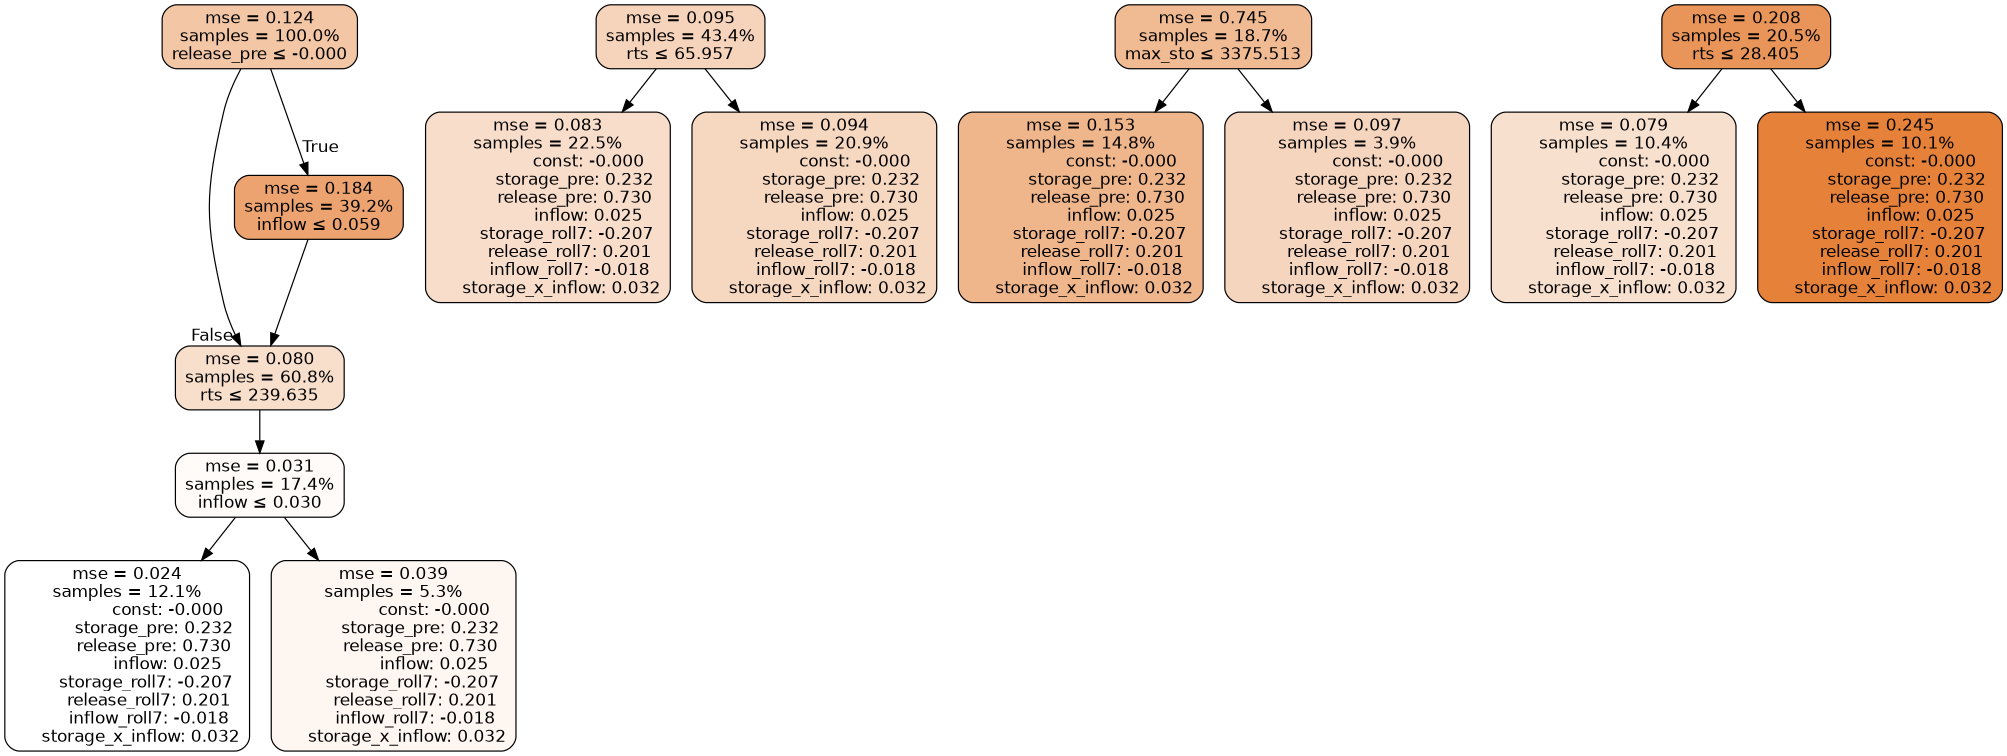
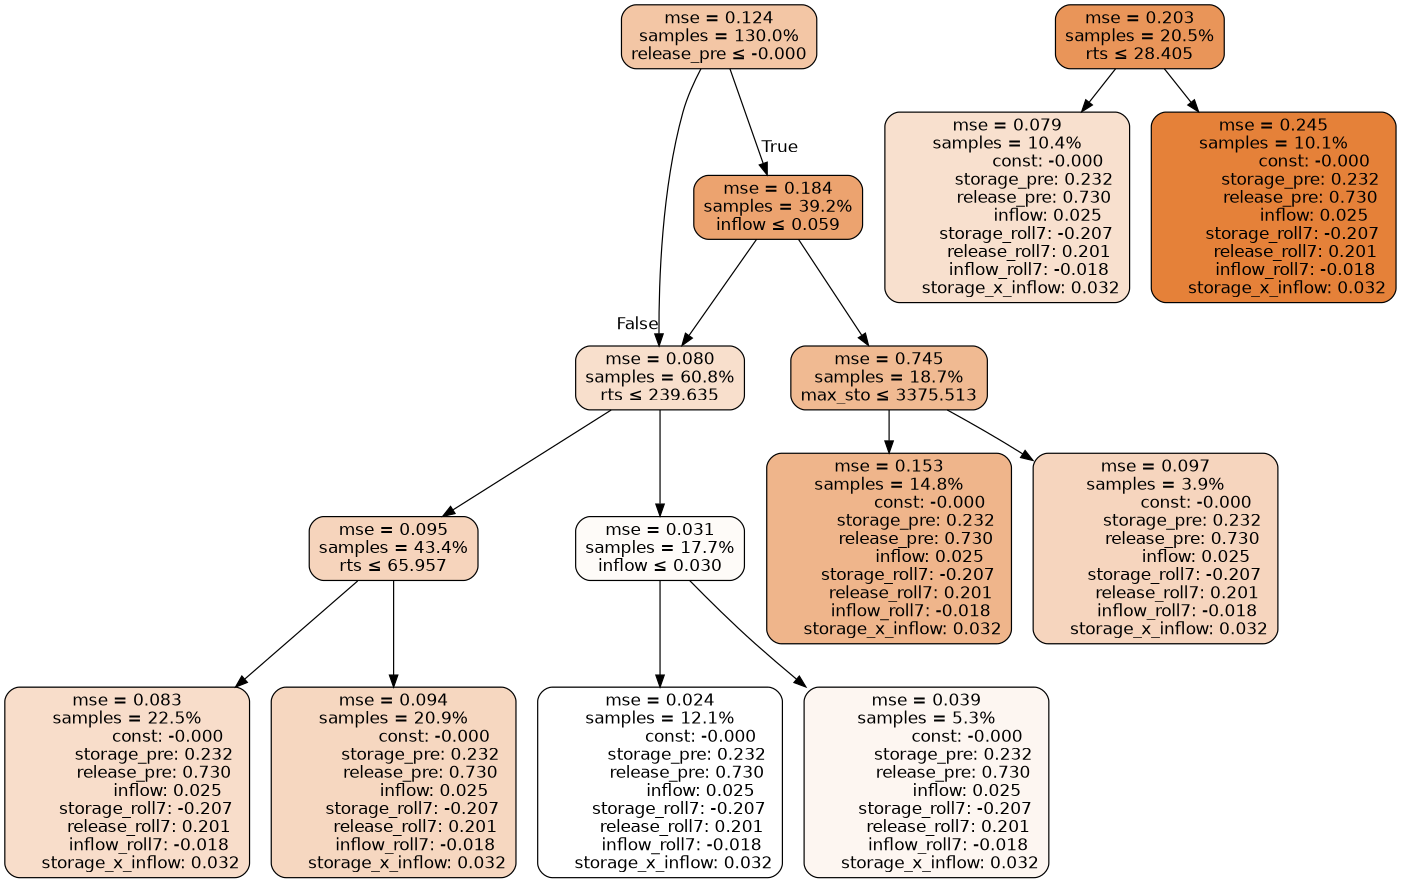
(260, 37) -> (719, 37)
(1746, 37) -> (1140, 37)
none -> (830, 287)
none -> (532, 460)
(260, 485) -> (660, 549)
